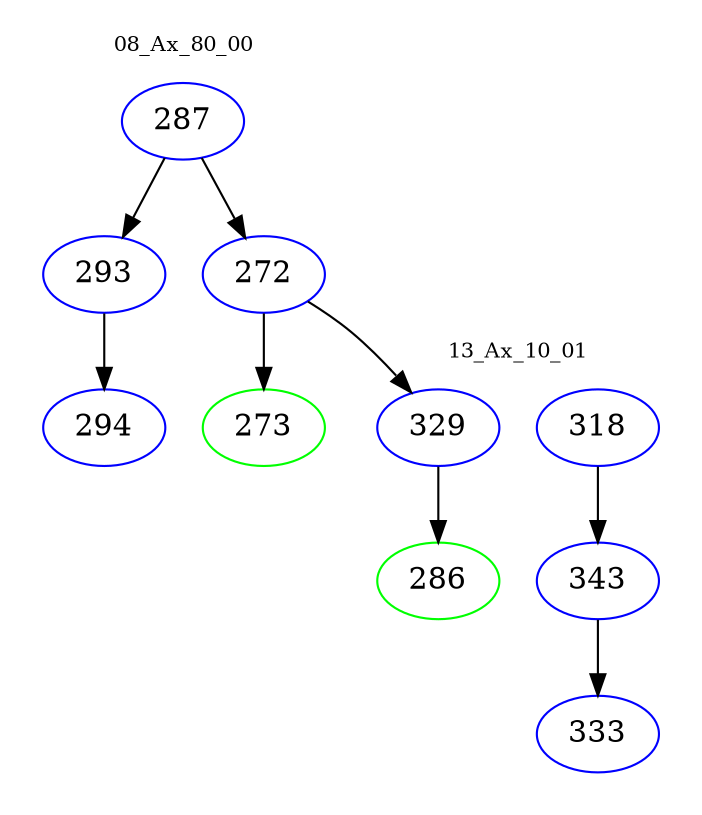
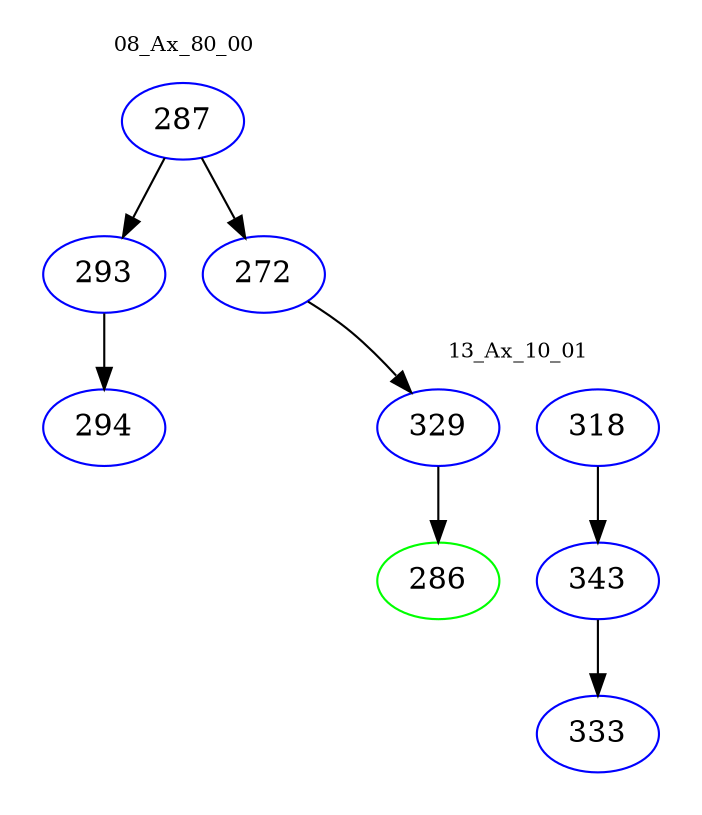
(264, 428) -> none
